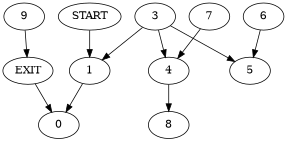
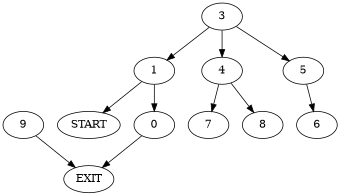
(90, 40) -> (125, 95)
(258, 40) -> (309, 94)
(190, 42) -> (216, 94)
(42, 95) -> (125, 149)
